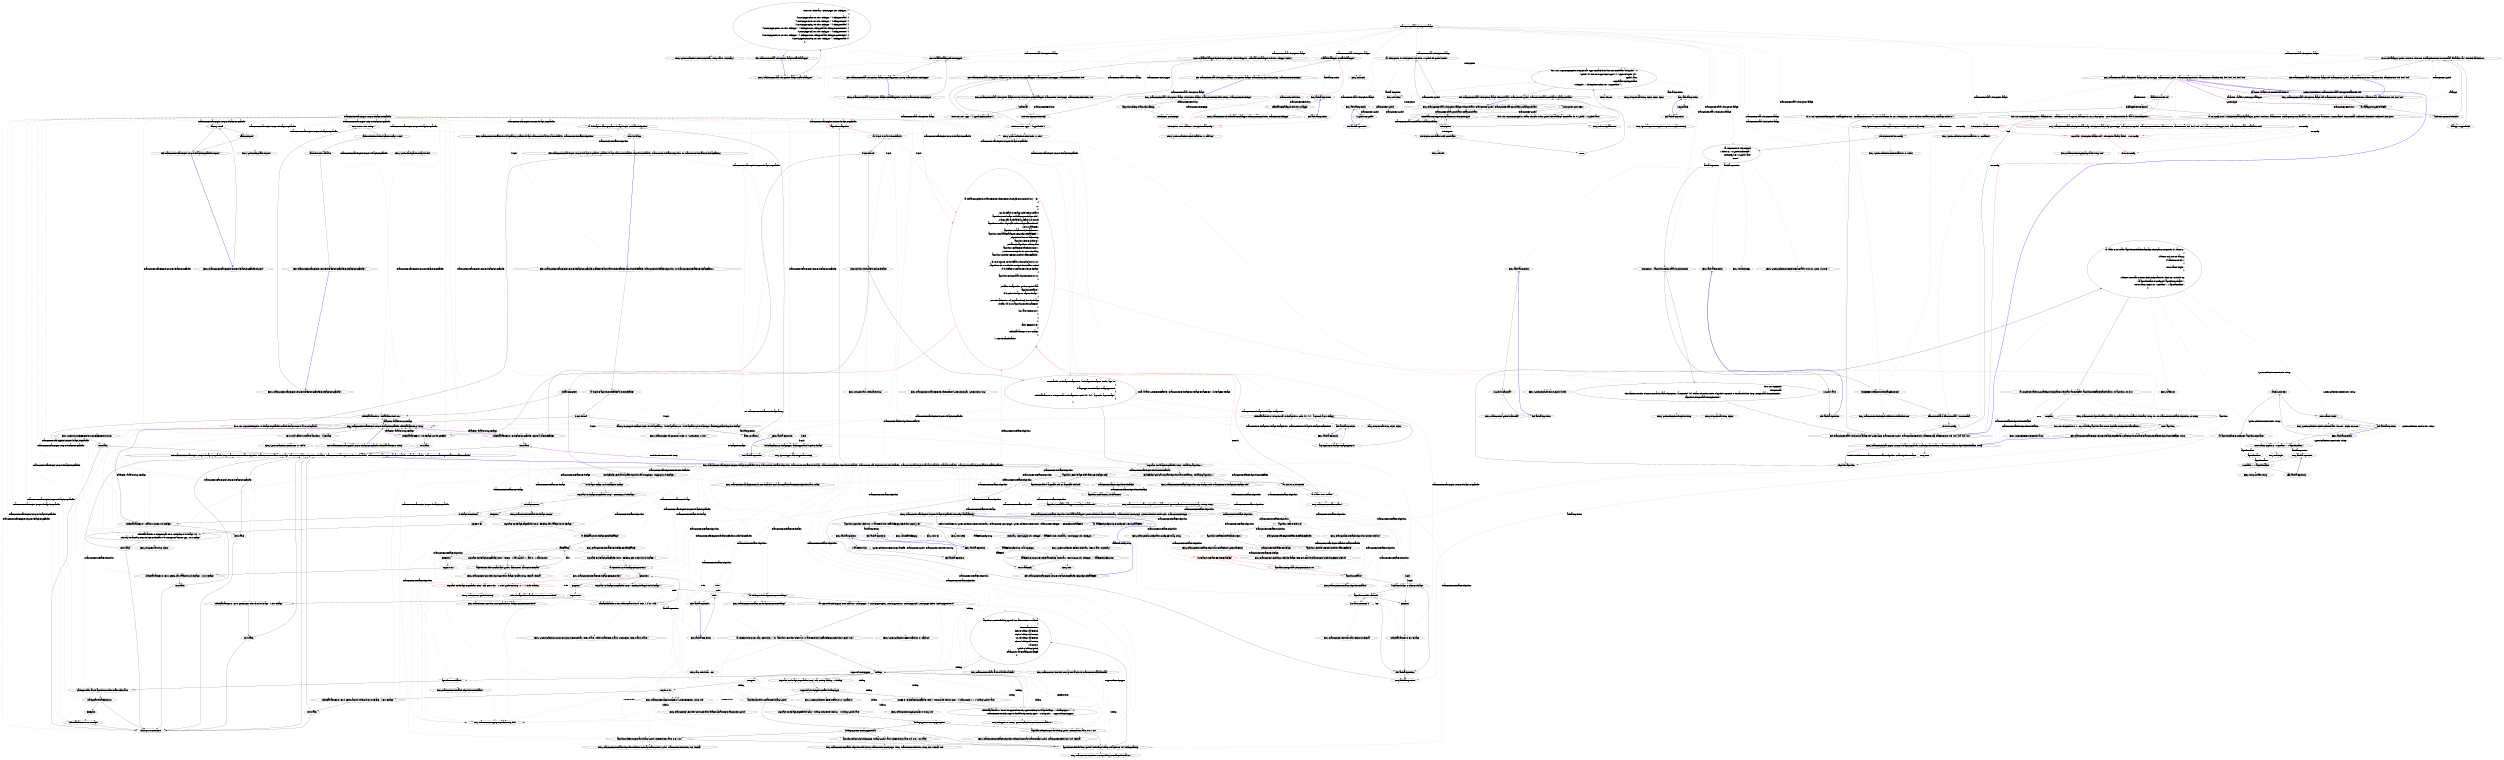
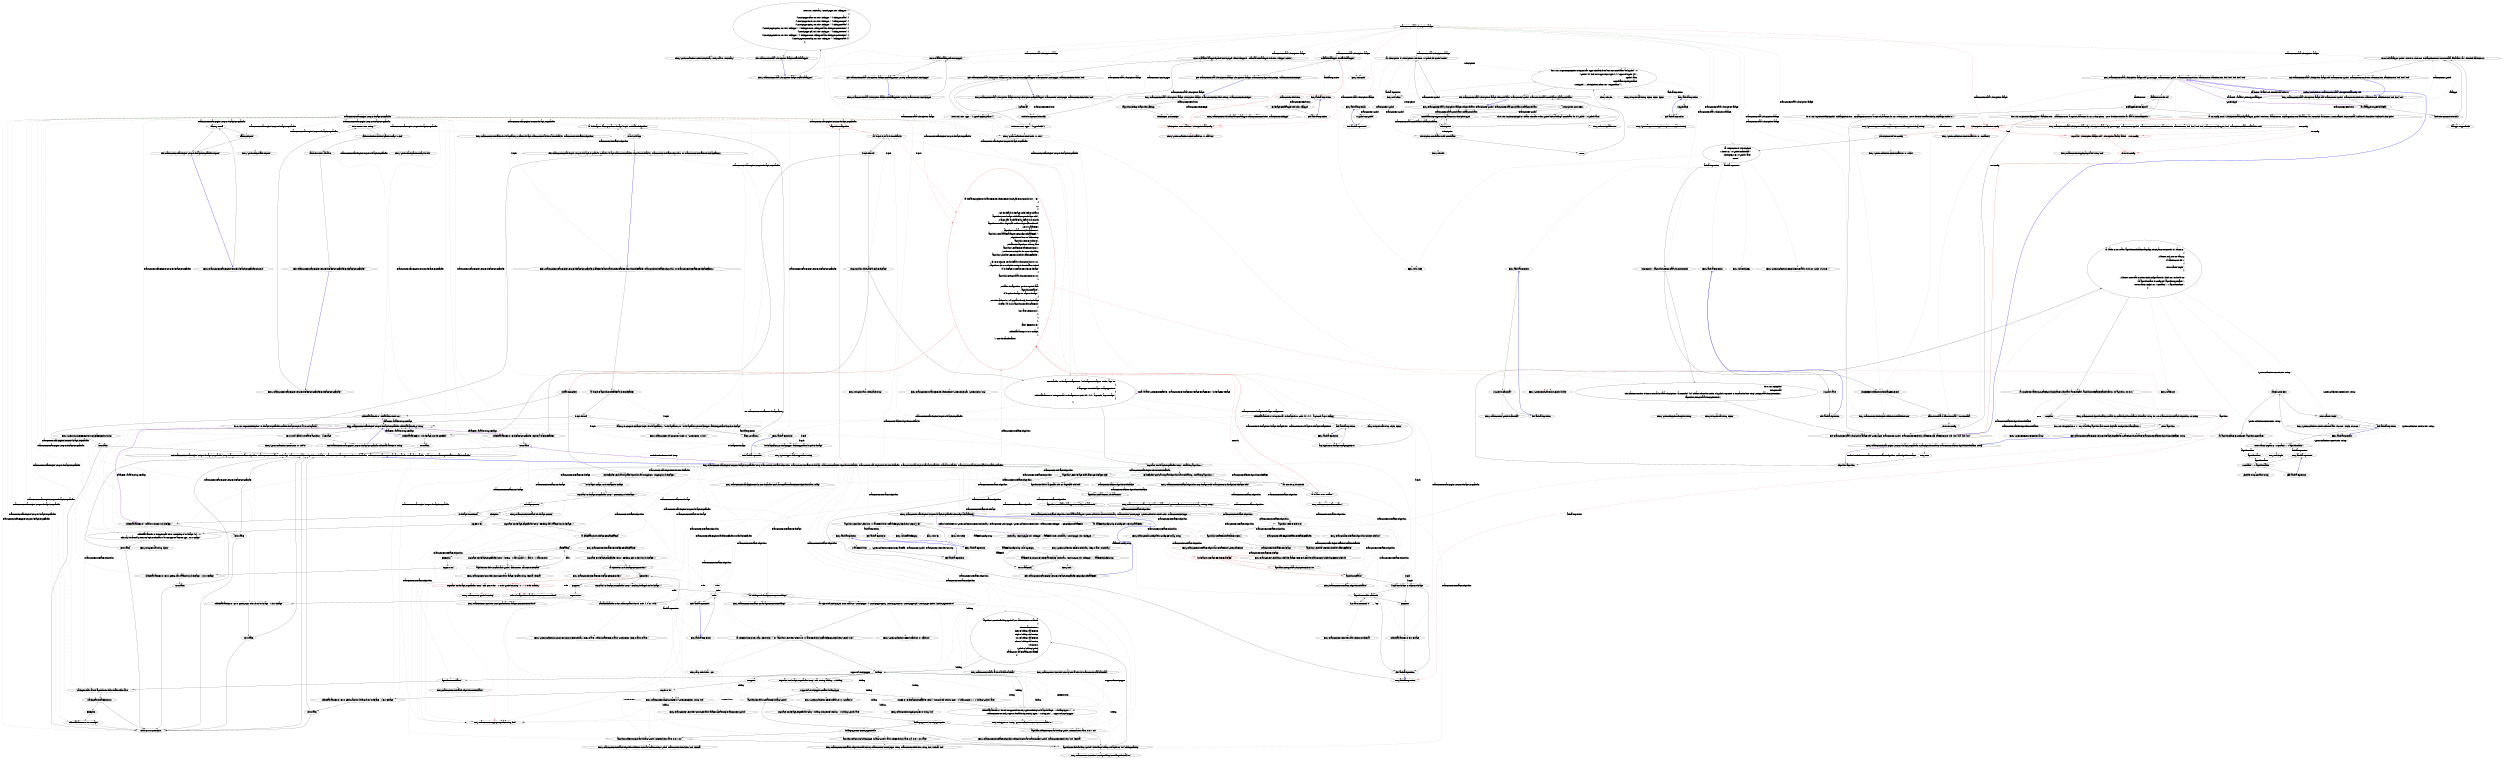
(1290, 107) -> (1290, 107)
none -> (1415, 269)
none -> (1075, 373)
(2256, 475) -> (2256, 475)
(1159, 509) -> (1155, 511)
